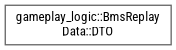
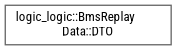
(88, 25) -> (88, 25)
